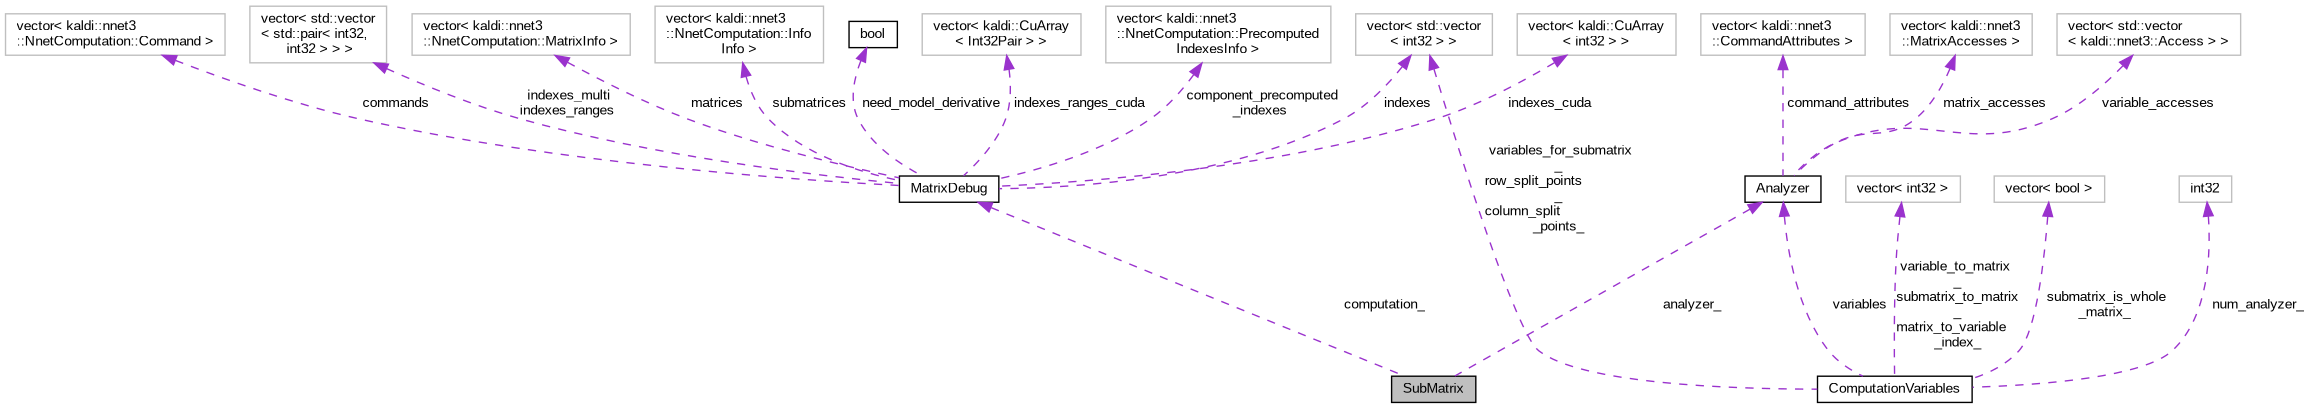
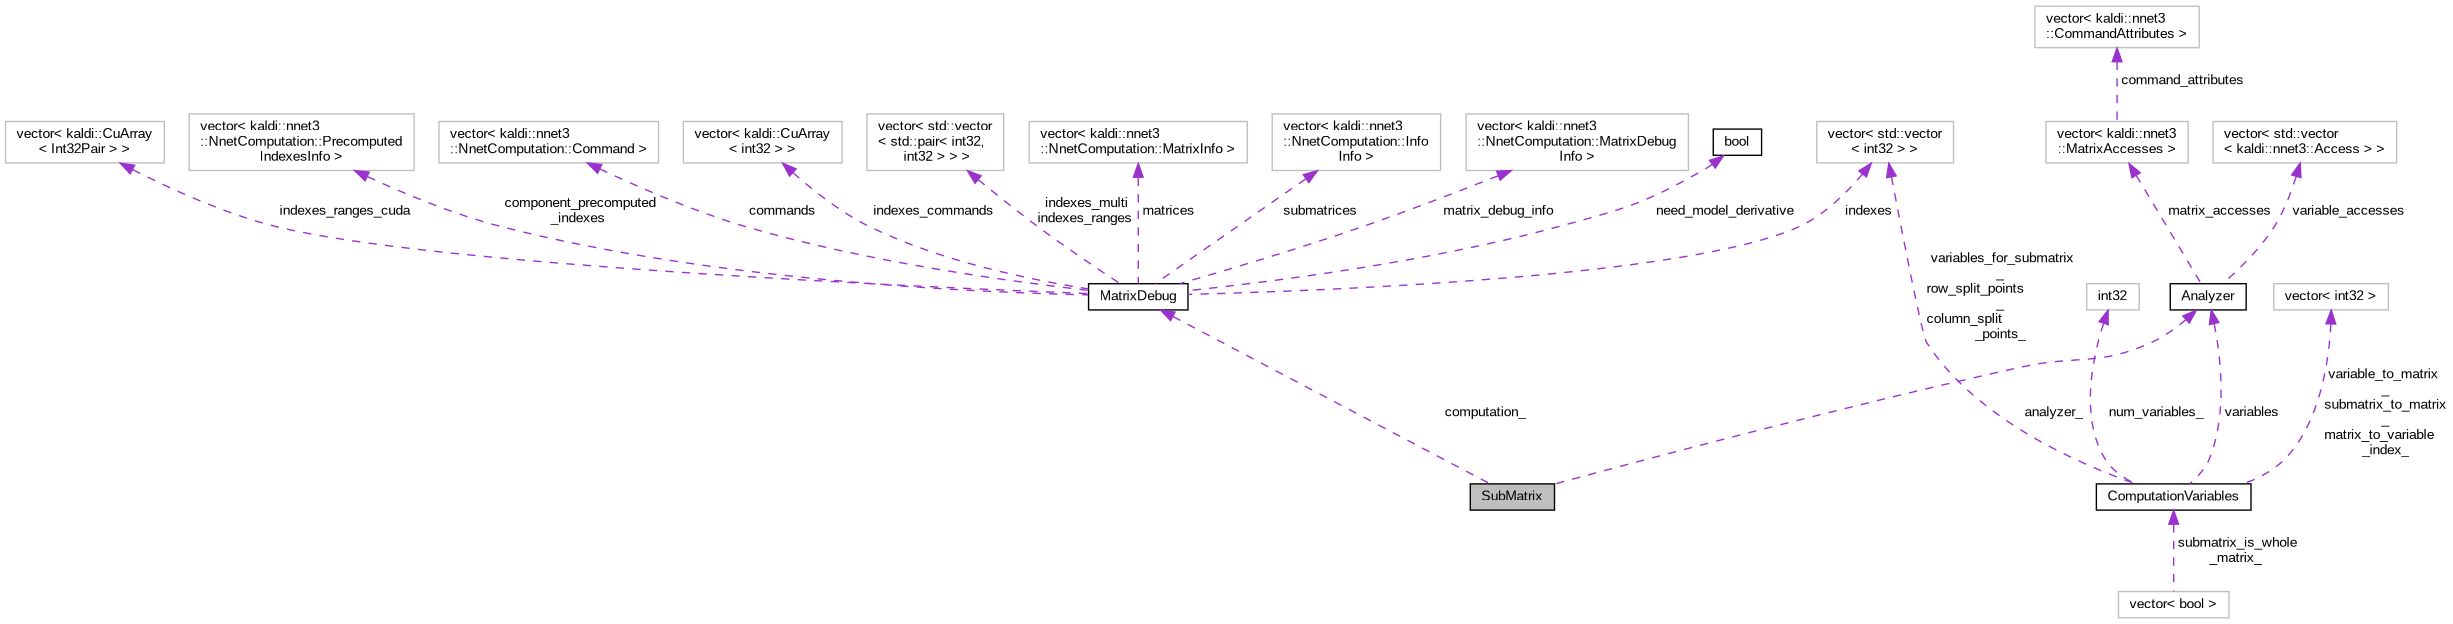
(1548, 104) -> (932, 211)
(1783, 123) -> (2117, 92)
none -> (1577, 142)
(2257, 305) -> (2154, 413)
(2035, 312) -> (2174, 558)
